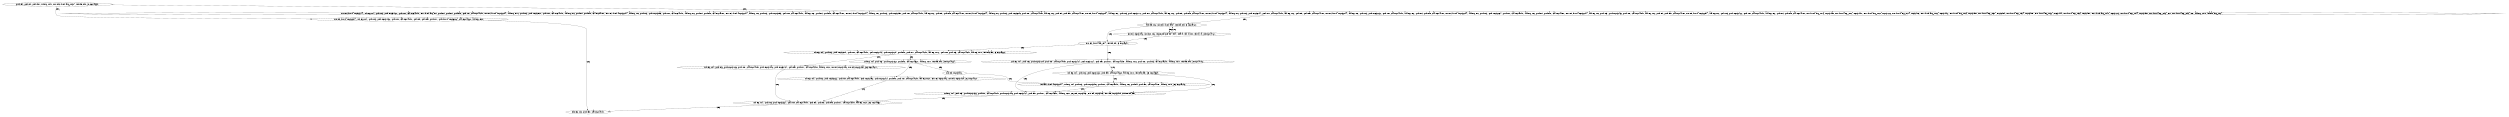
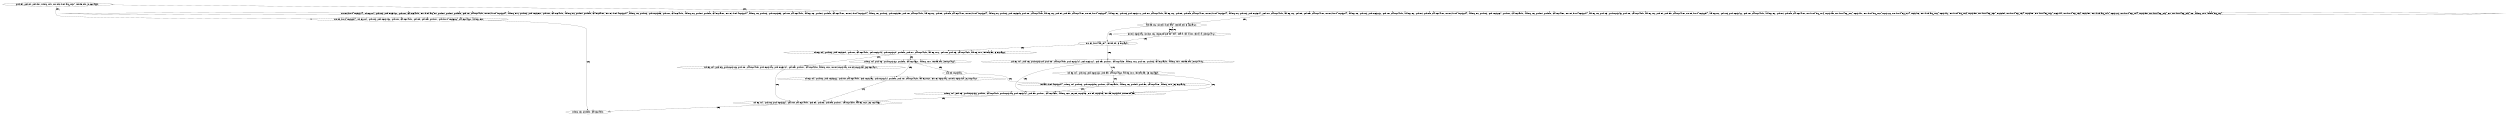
(588, 112) -> (588, 112)
